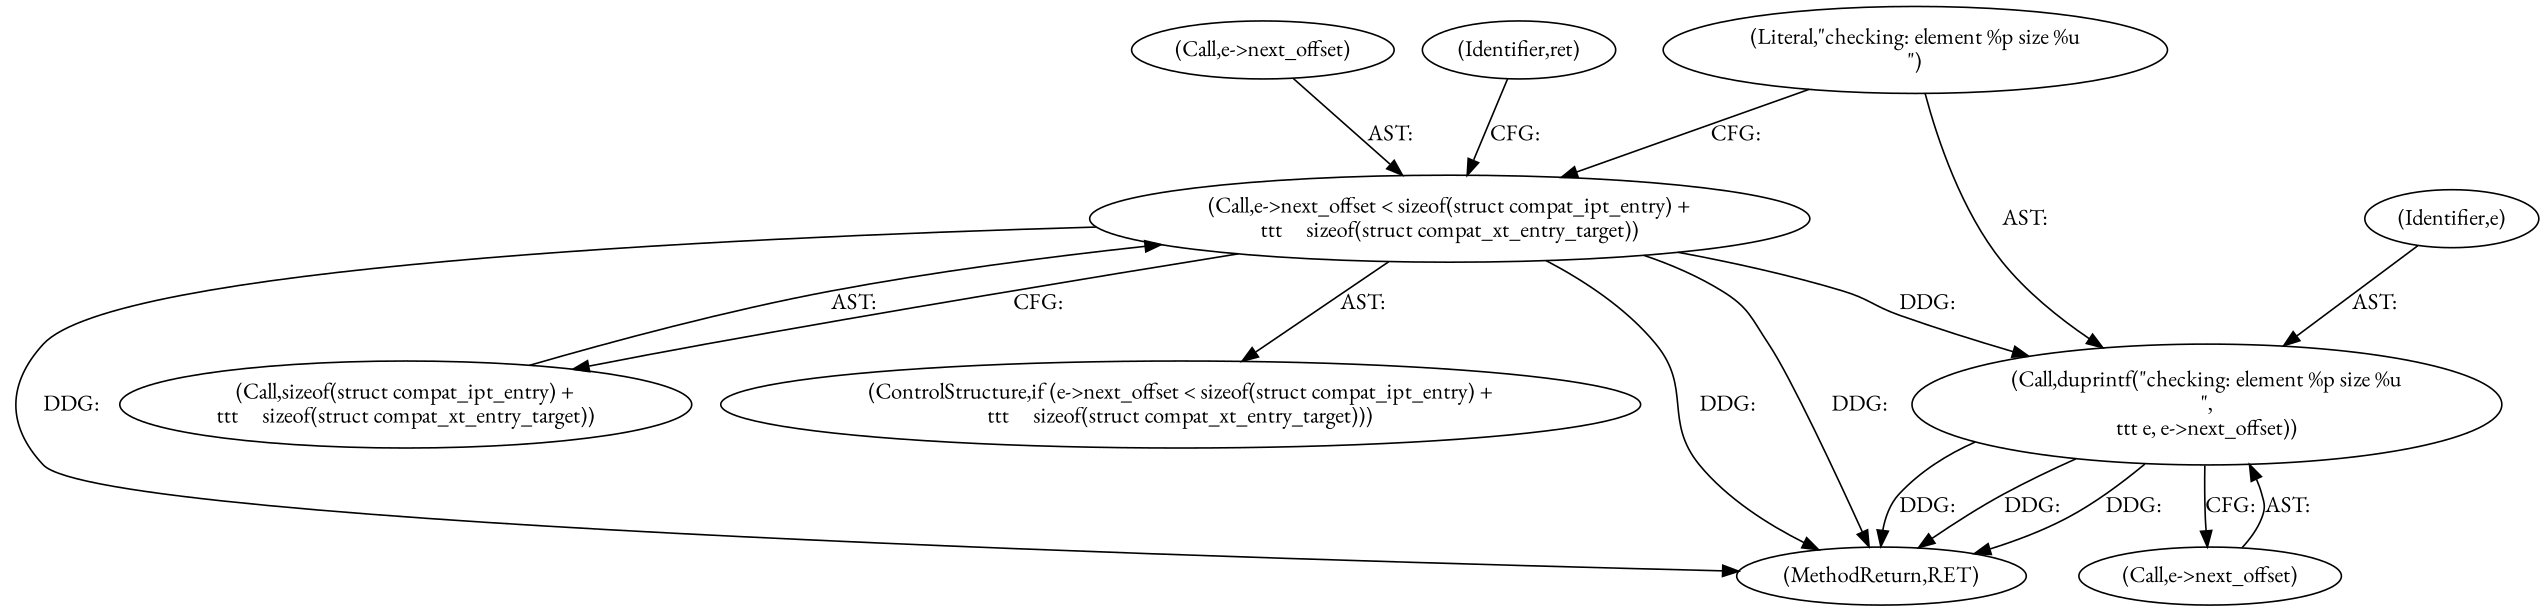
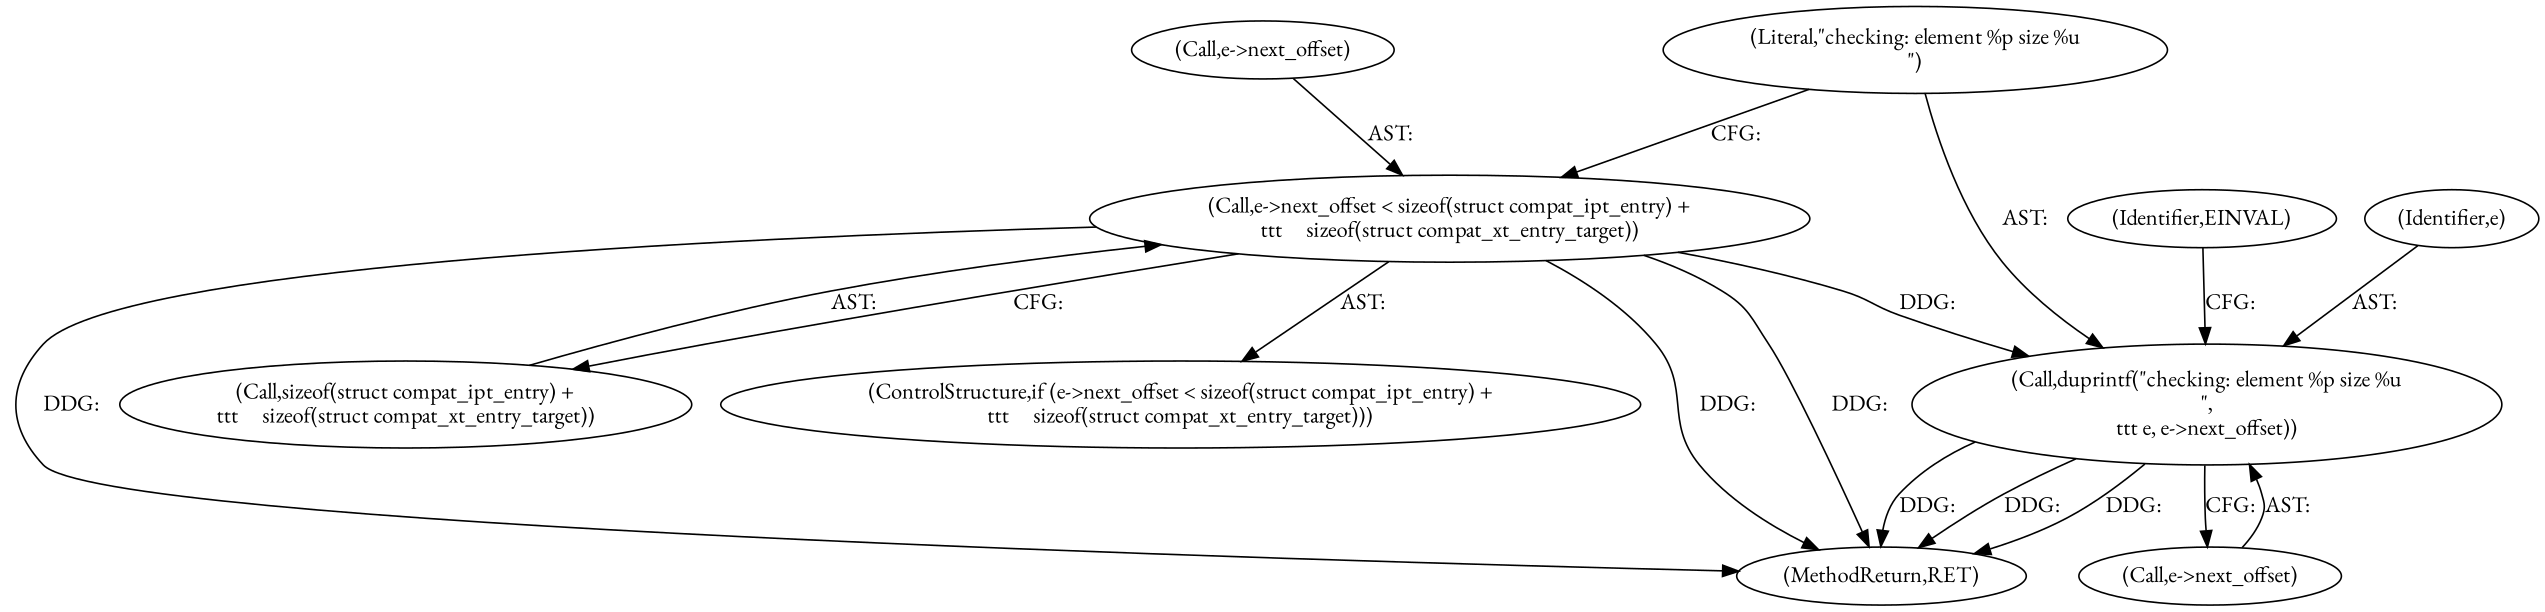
(1519, 50) -> none
none -> (2202, 219)
